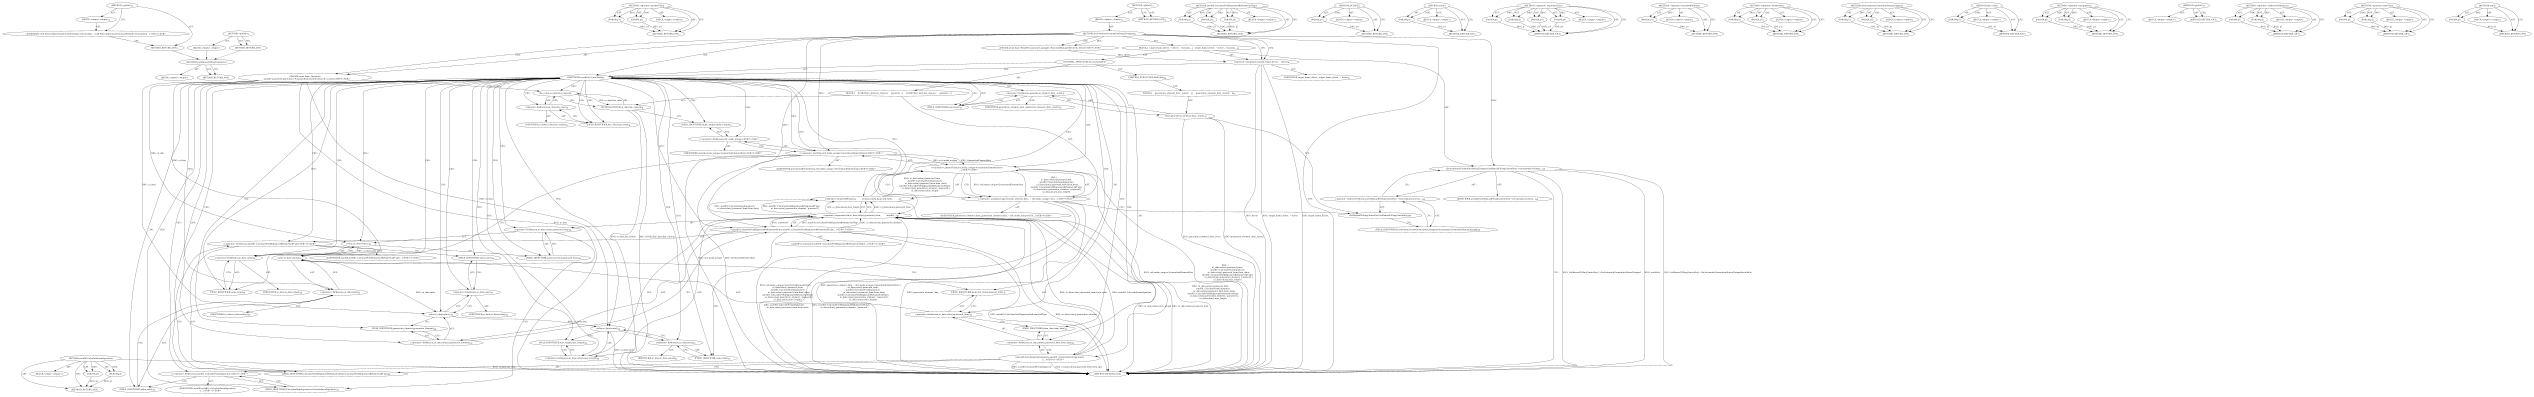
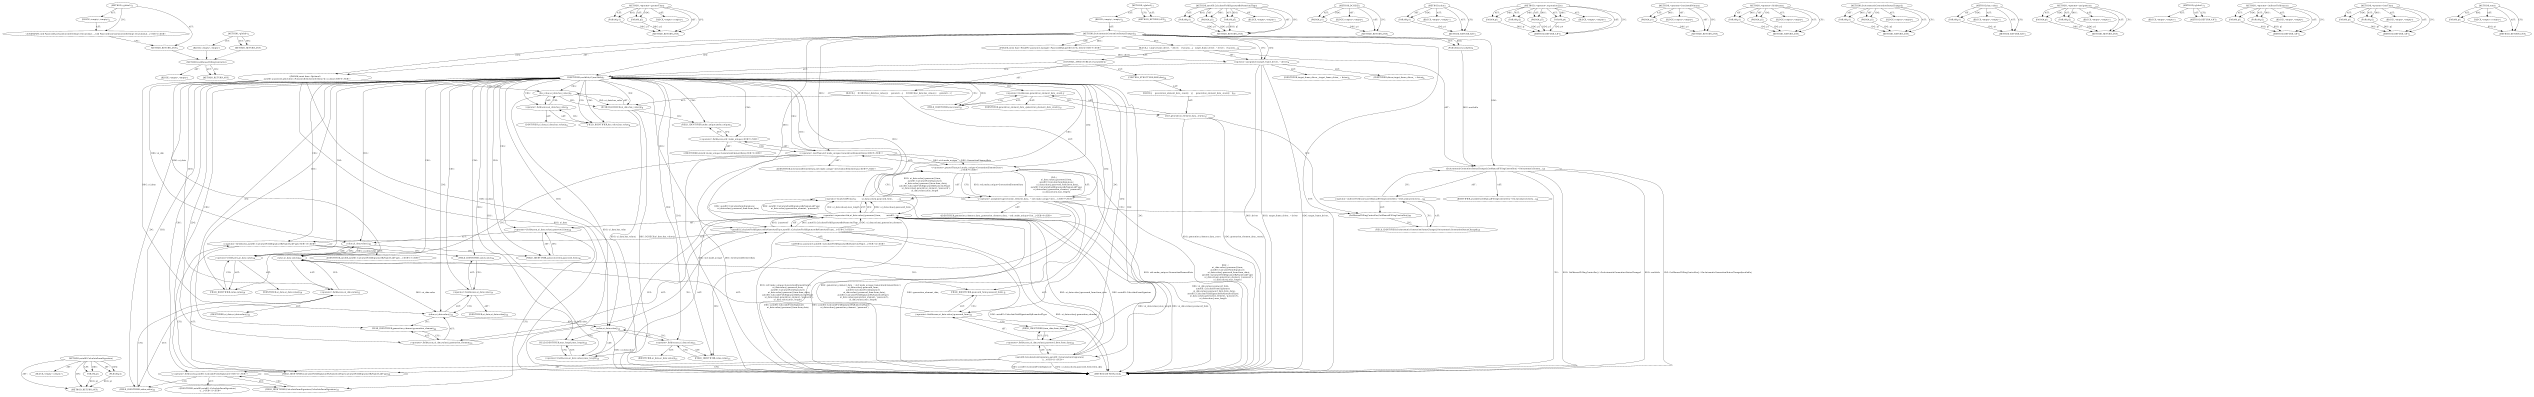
none -> (1461, 48)
none -> (1399, 78)
none -> (618, 88)
(603, 370) -> (576, 366)
